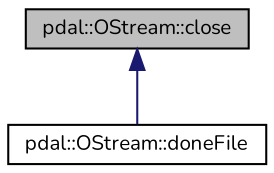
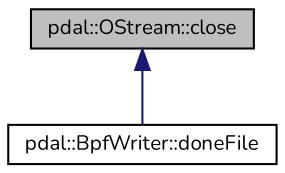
(137, 144) -> (142, 144)
